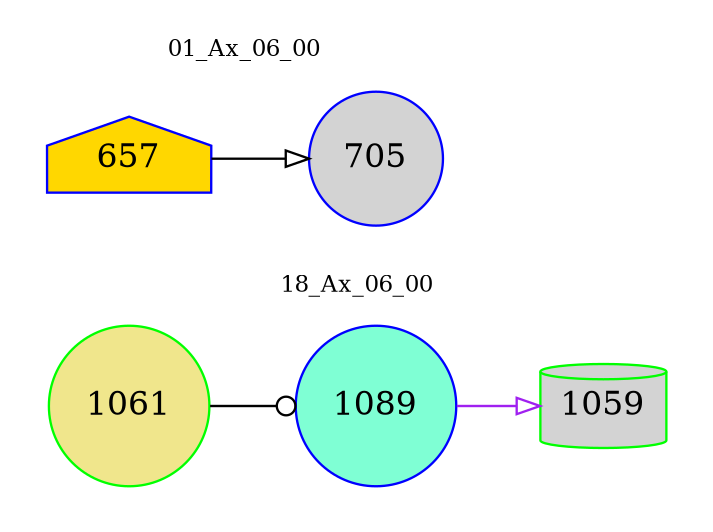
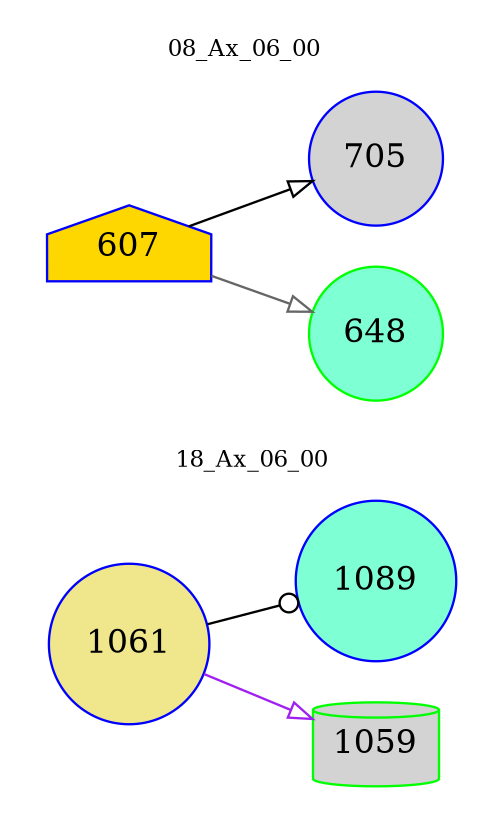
(245, 50) -> (245, 50)
(129, 159) -> (129, 247)
none -> (376, 334)
(129, 406) -> (129, 644)
(487, 406) -> (247, 692)
